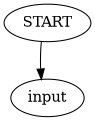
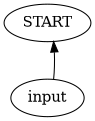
(41, 55) -> (54, 66)
